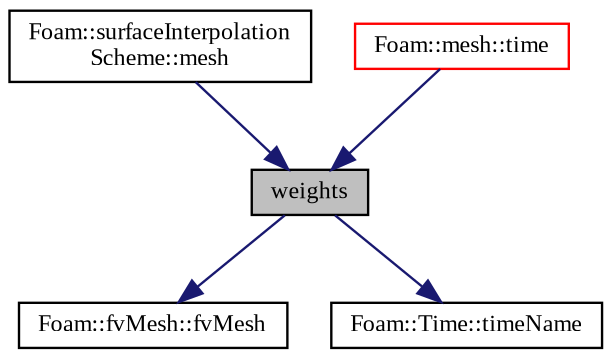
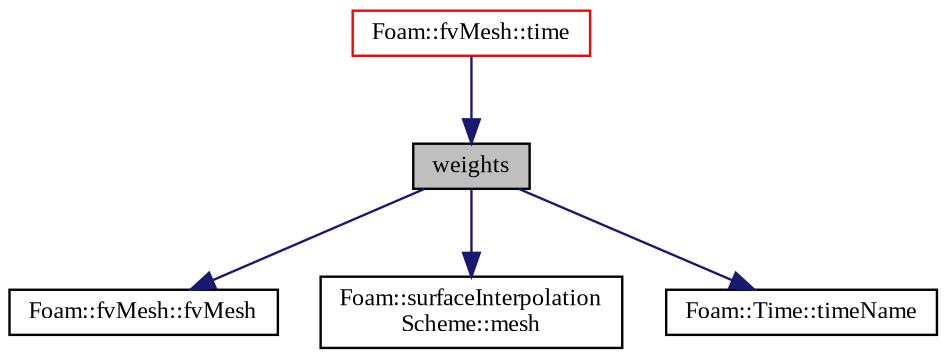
(462, 46) -> (471, 33)
(233, 117) -> (471, 221)
